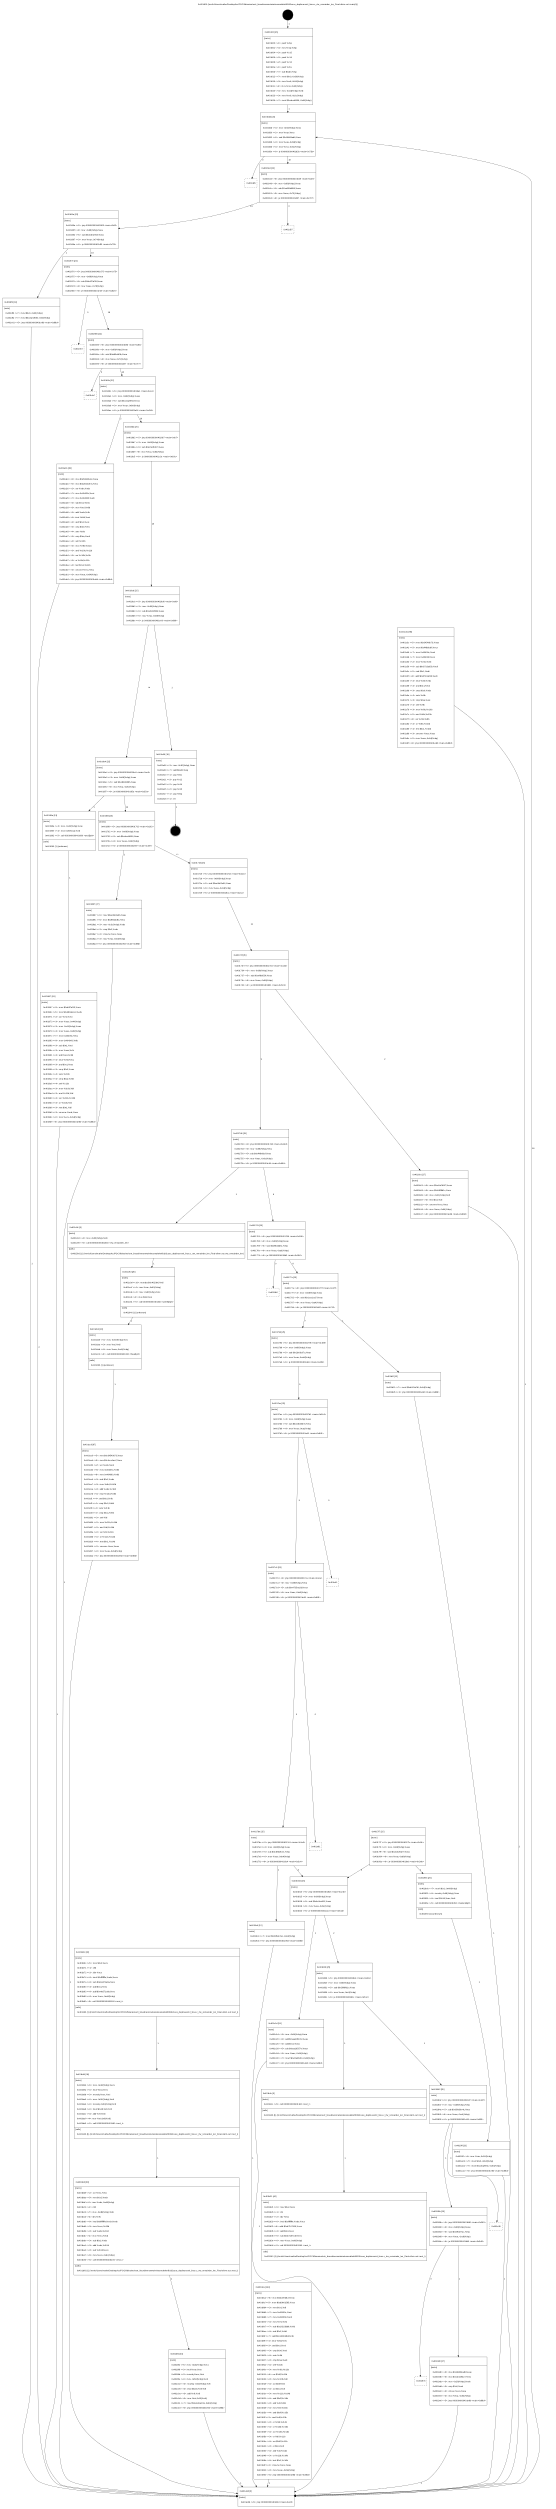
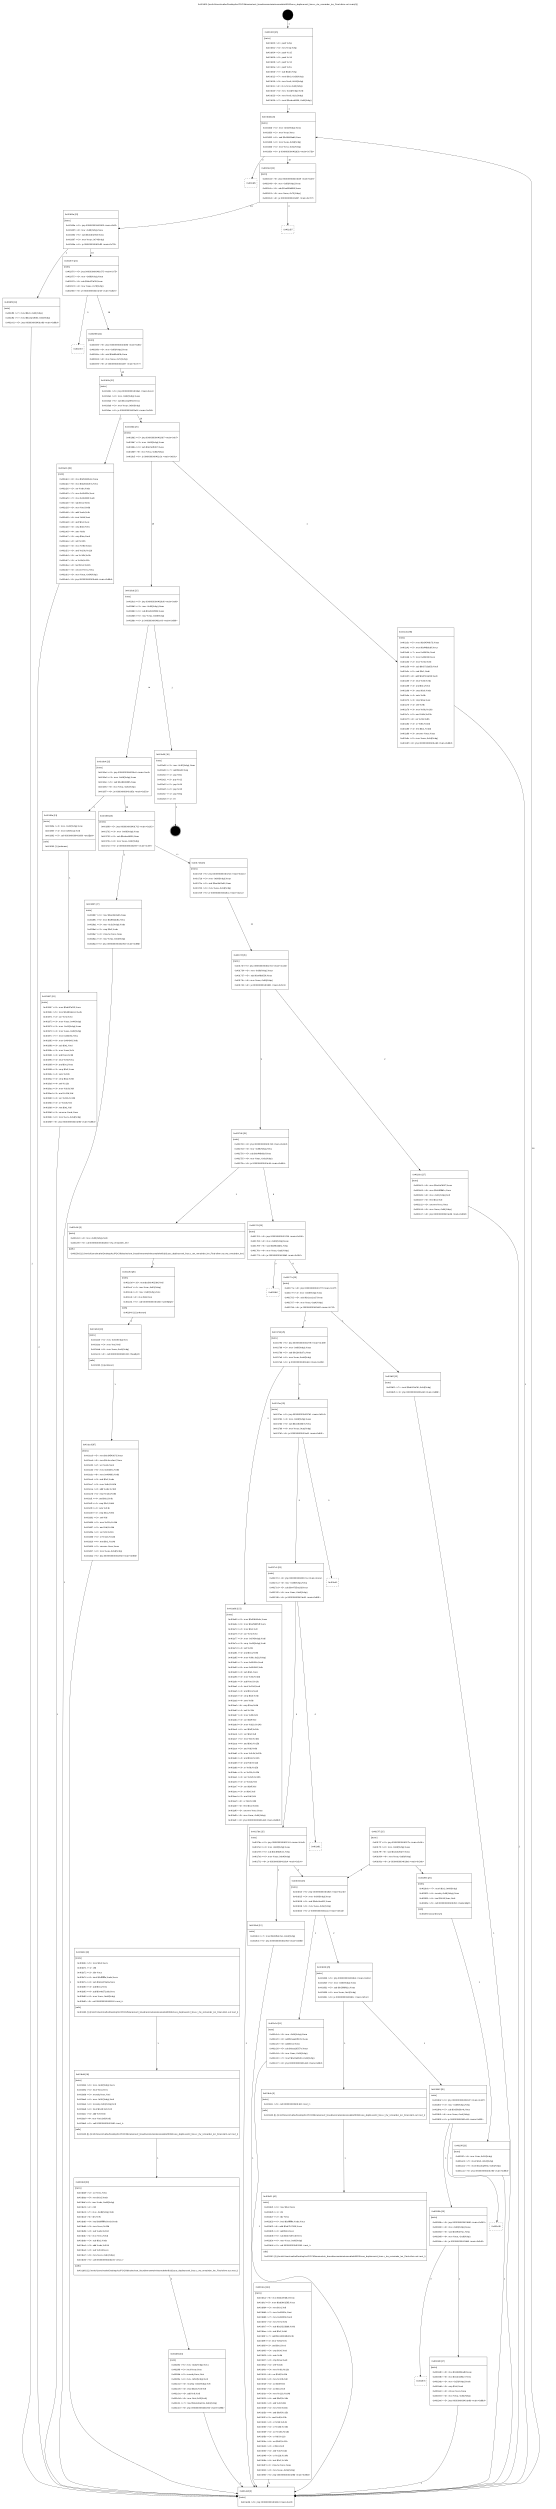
(90, 395) -> none
none -> (284, 561)
none -> (254, 1715)
